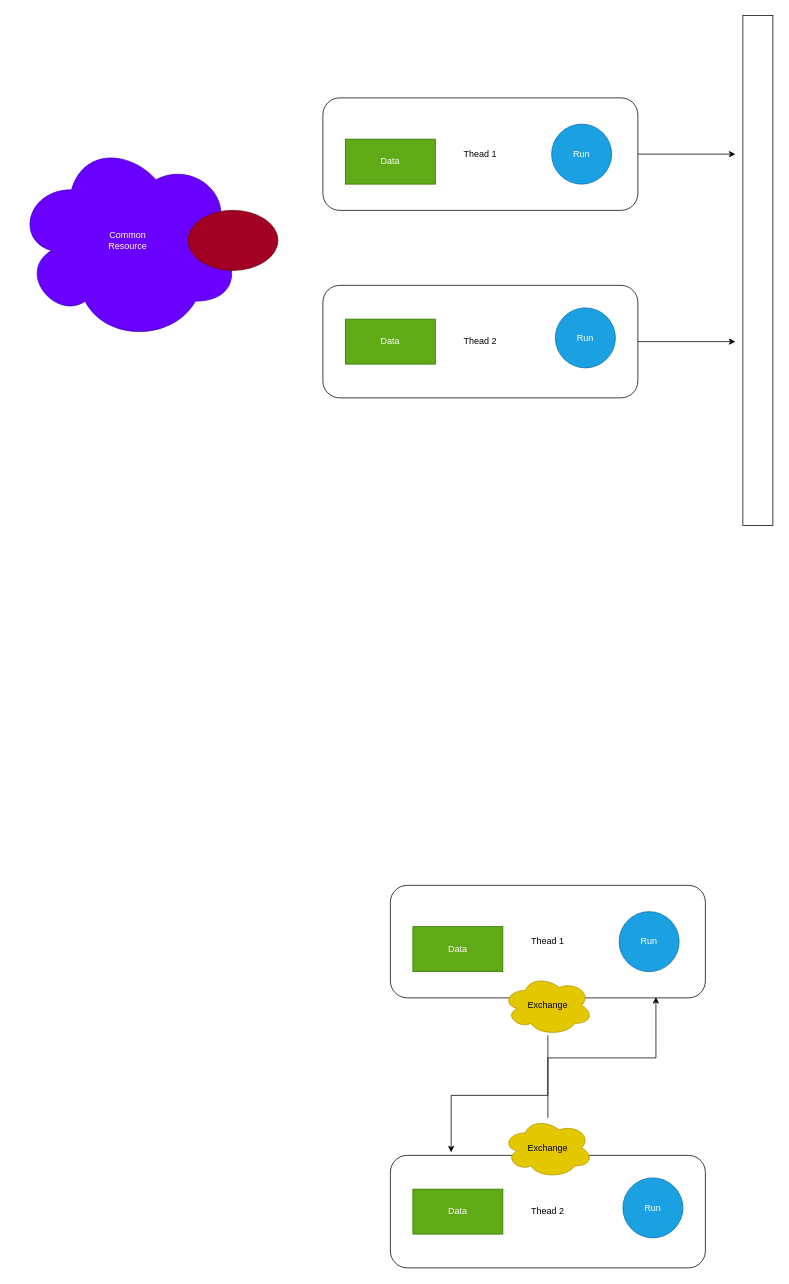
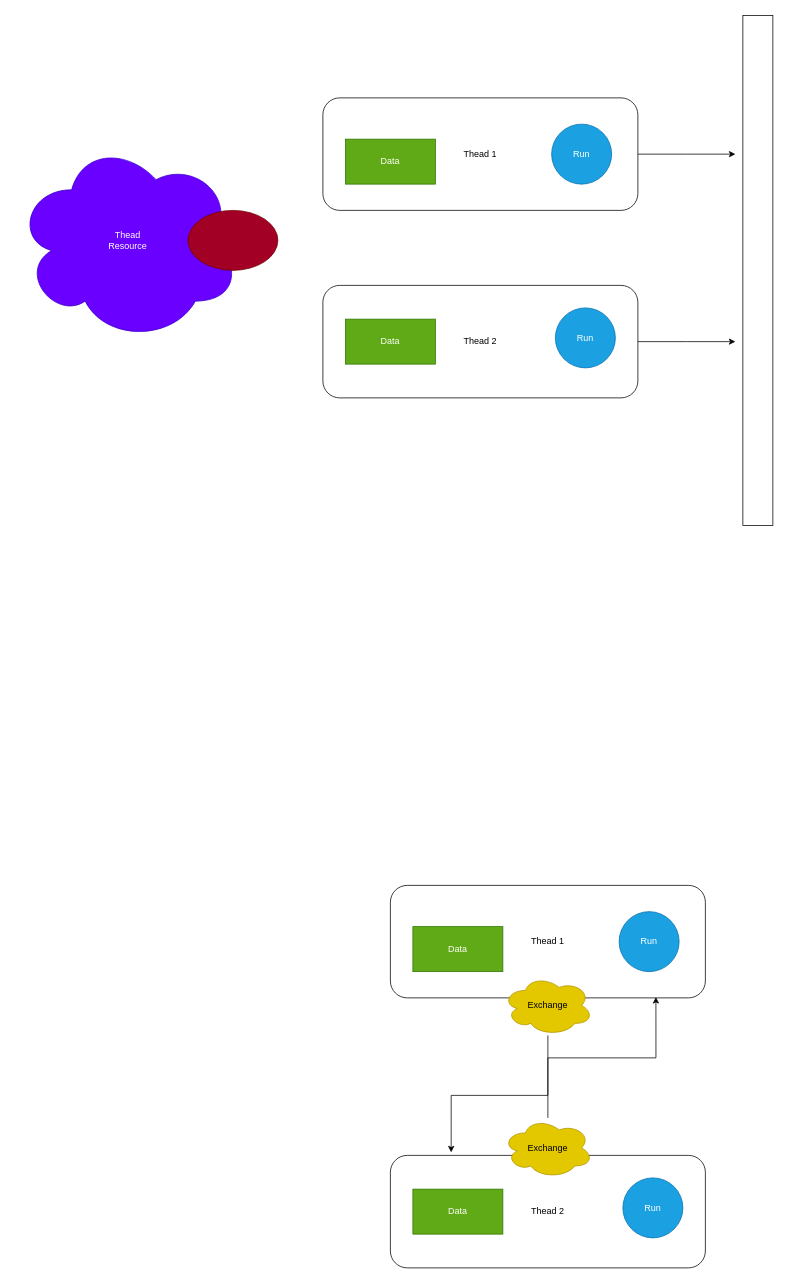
(128, 240) -> (128, 240)
